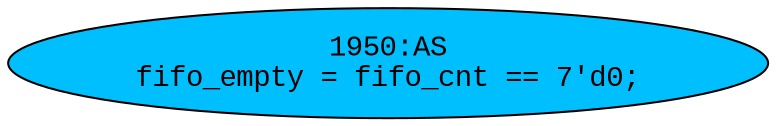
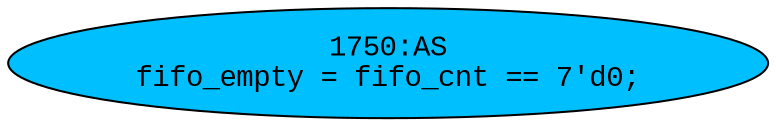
(388, 63) -> (388, 63)
